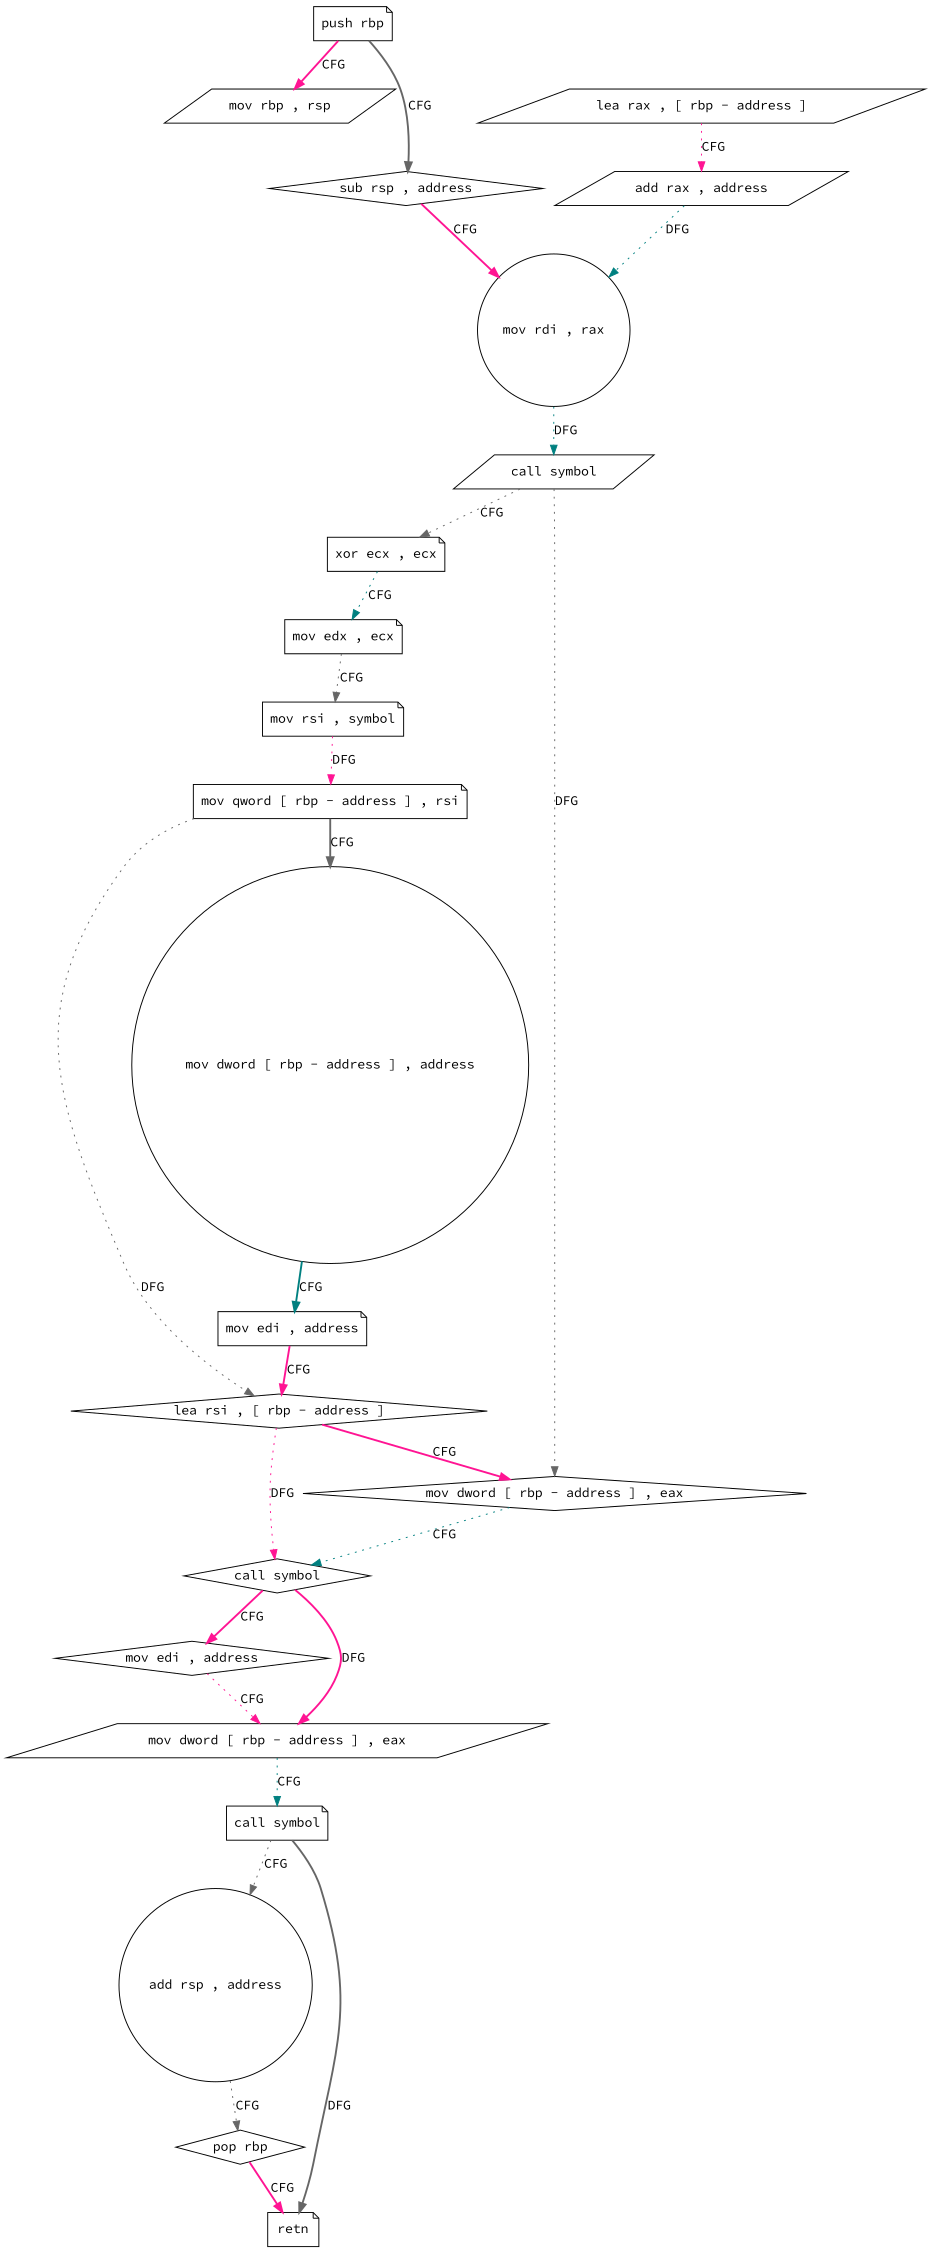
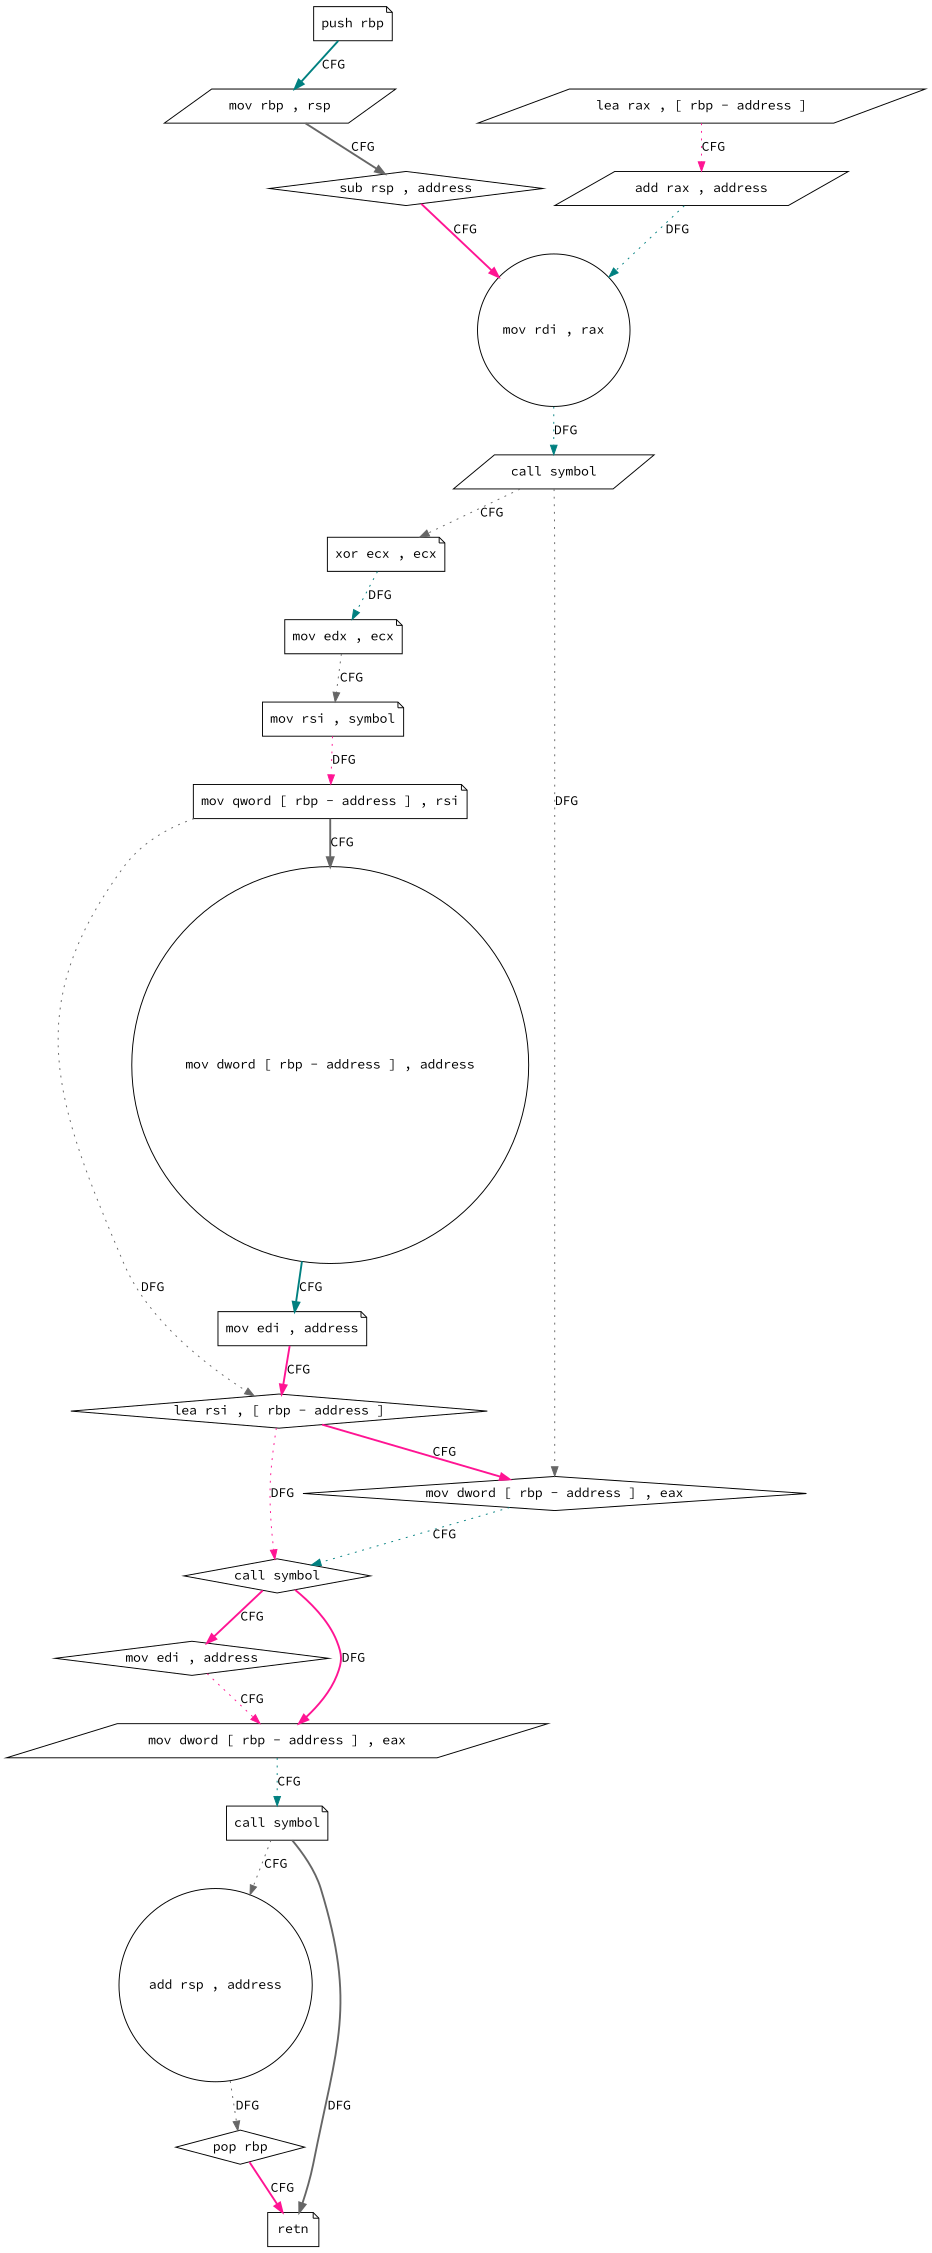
(320, 61) -> (320, 61)
(403, 97) -> (341, 146)
(380, 596) -> (380, 596)
(247, 2106) -> (247, 2106)
